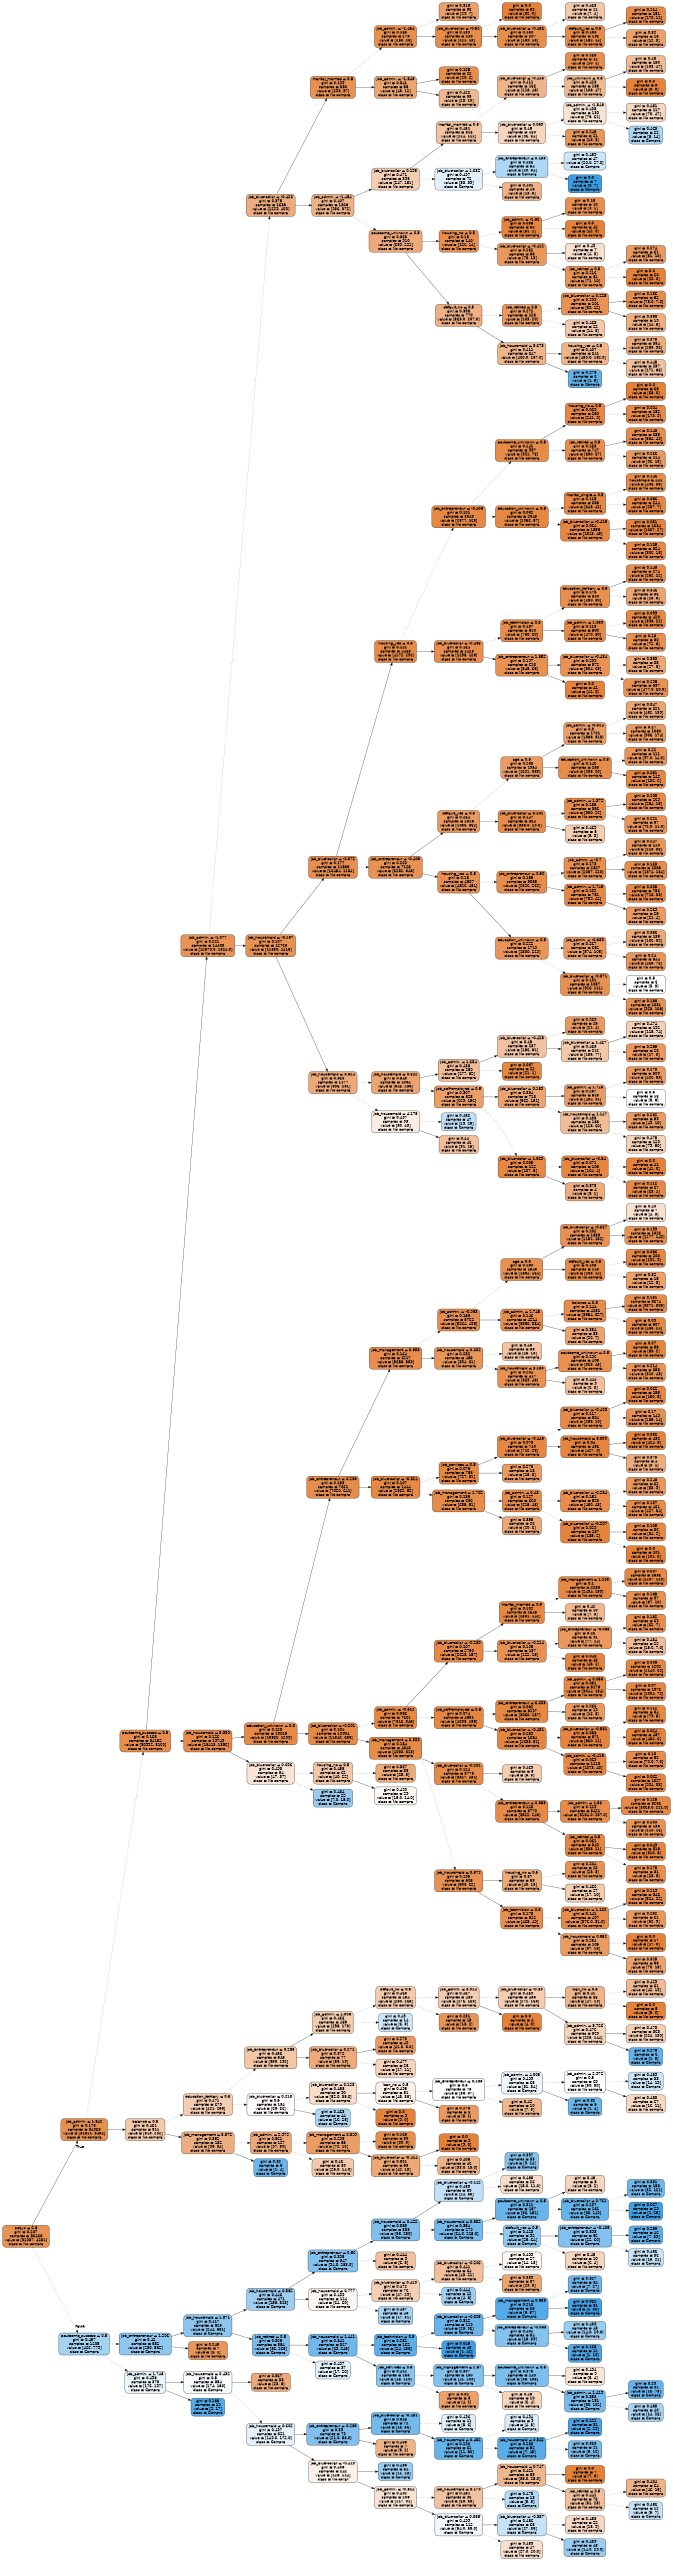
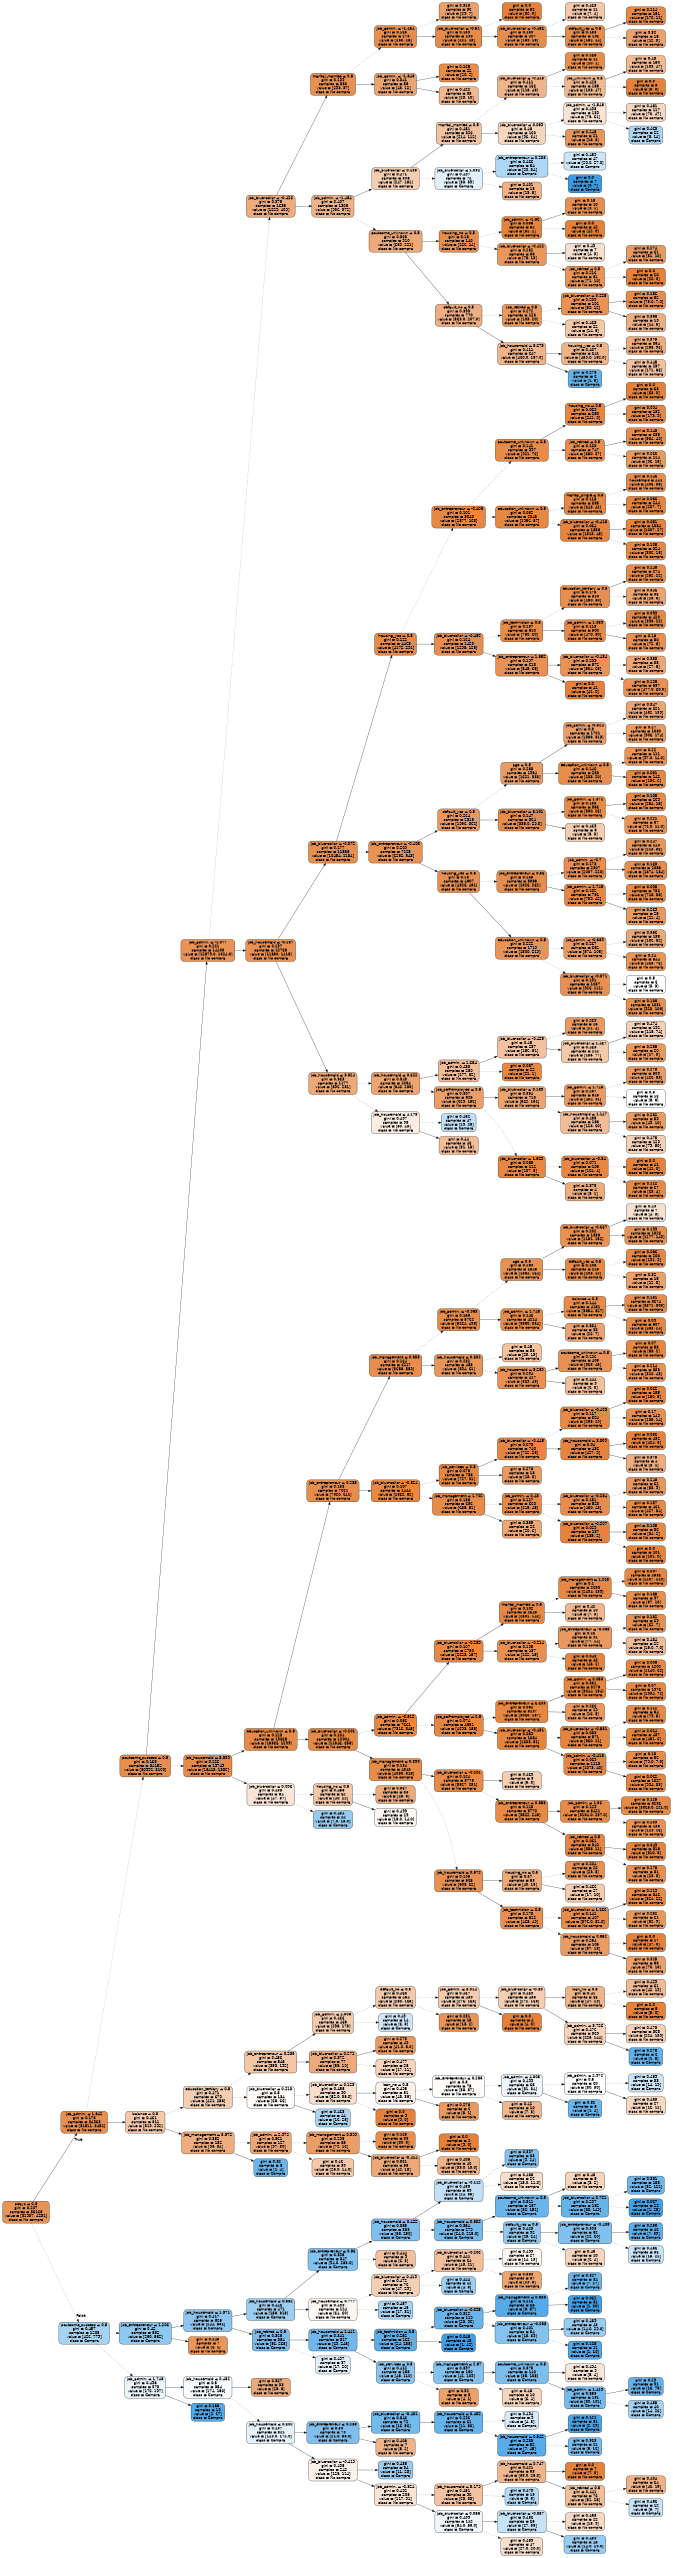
(459, 2423) -> none
(333, 2479) -> (333, 2478)
